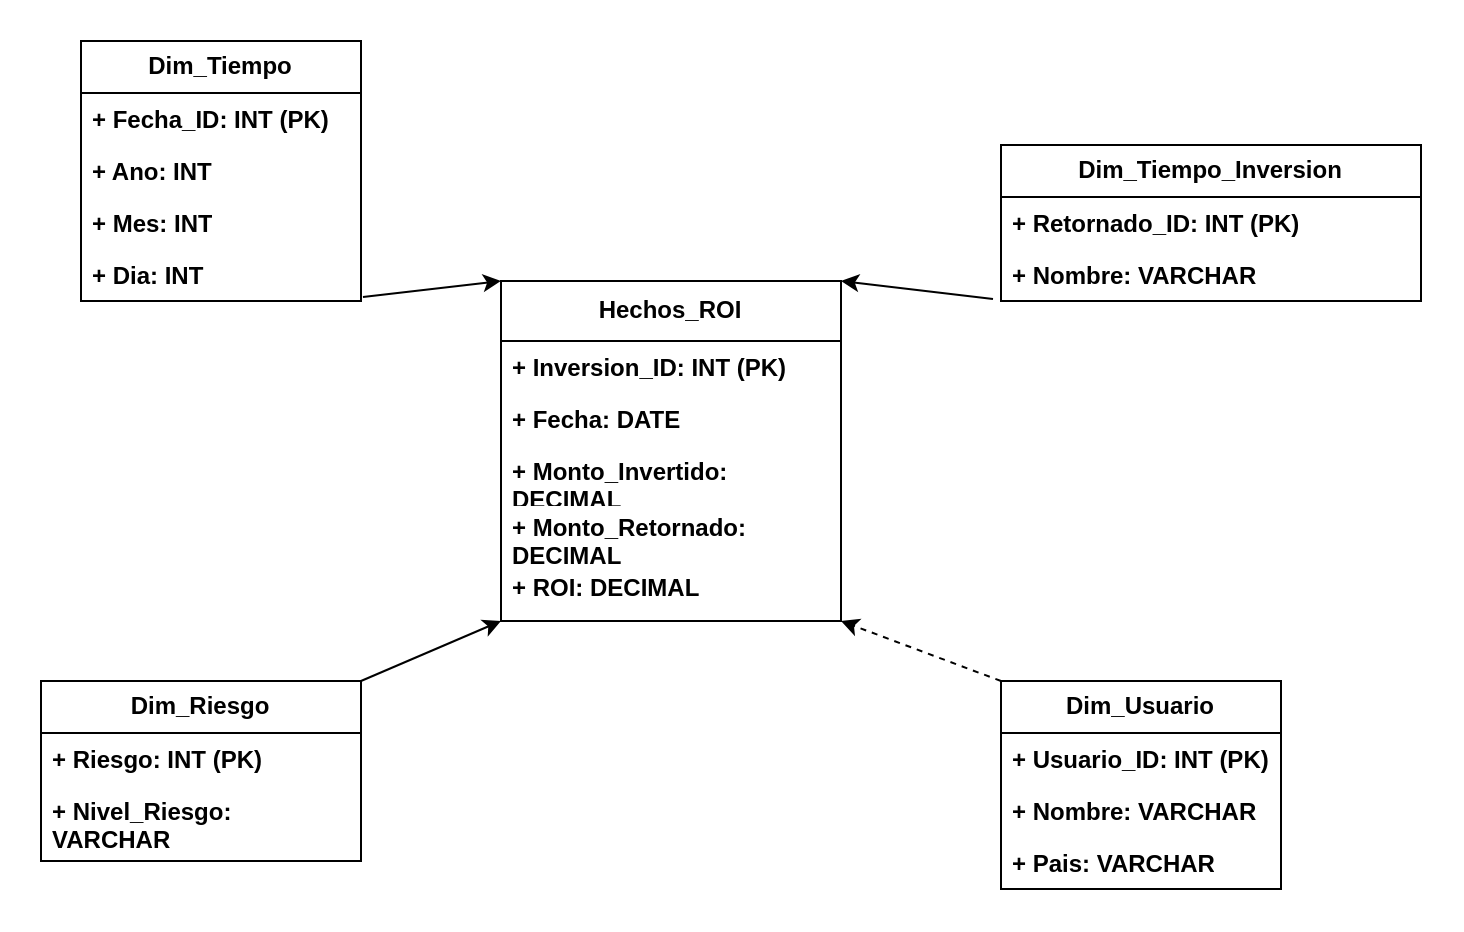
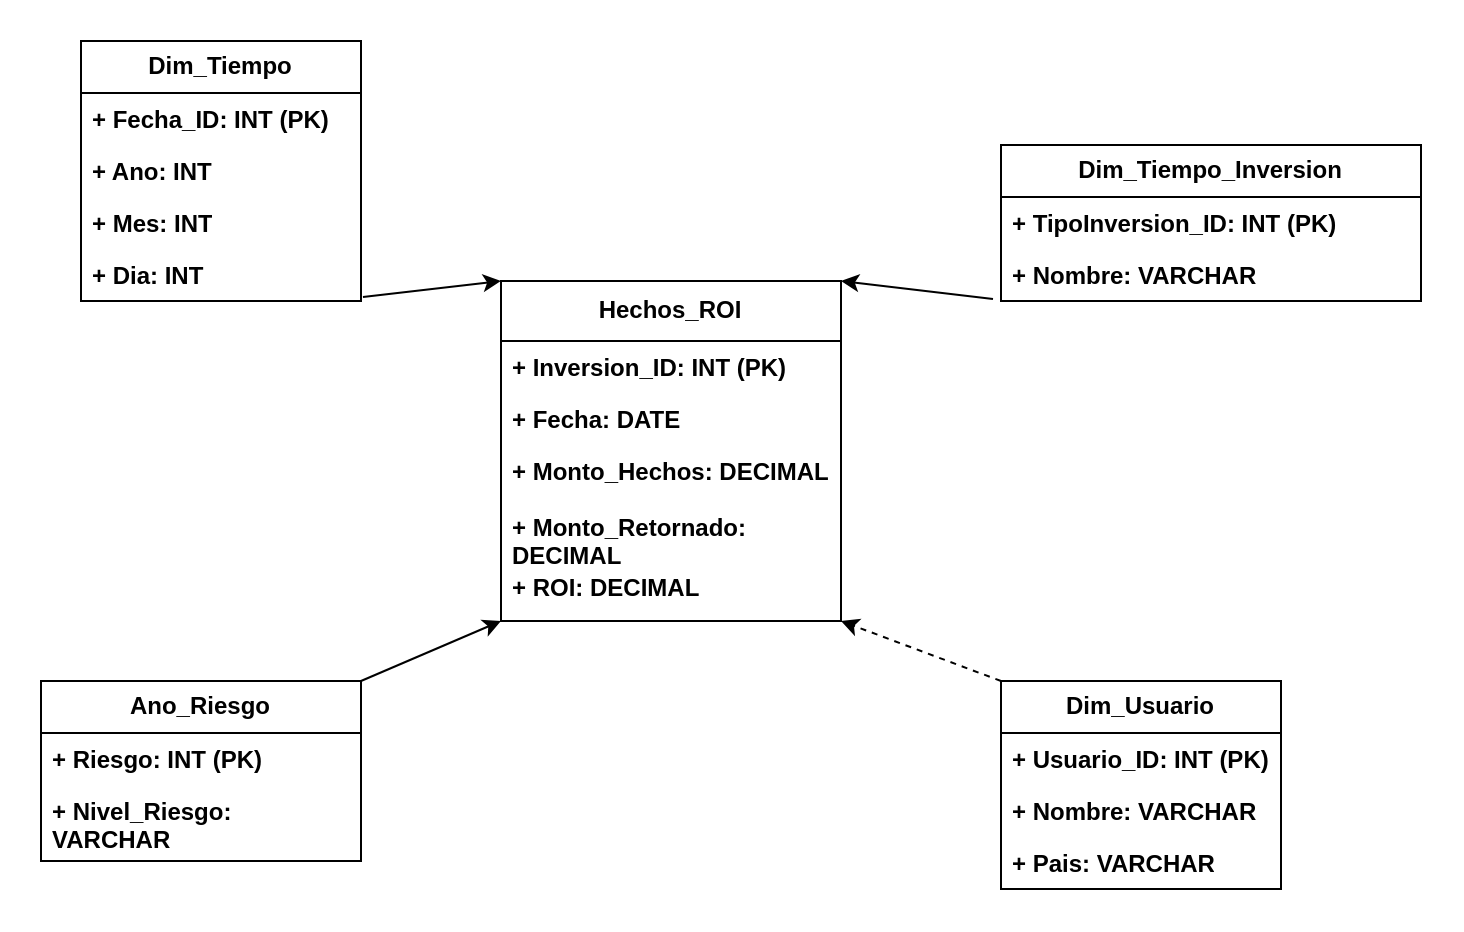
(1162, 225) -> (1182, 225)
(673, 488) -> (658, 473)
(201, 707) -> (201, 707)
